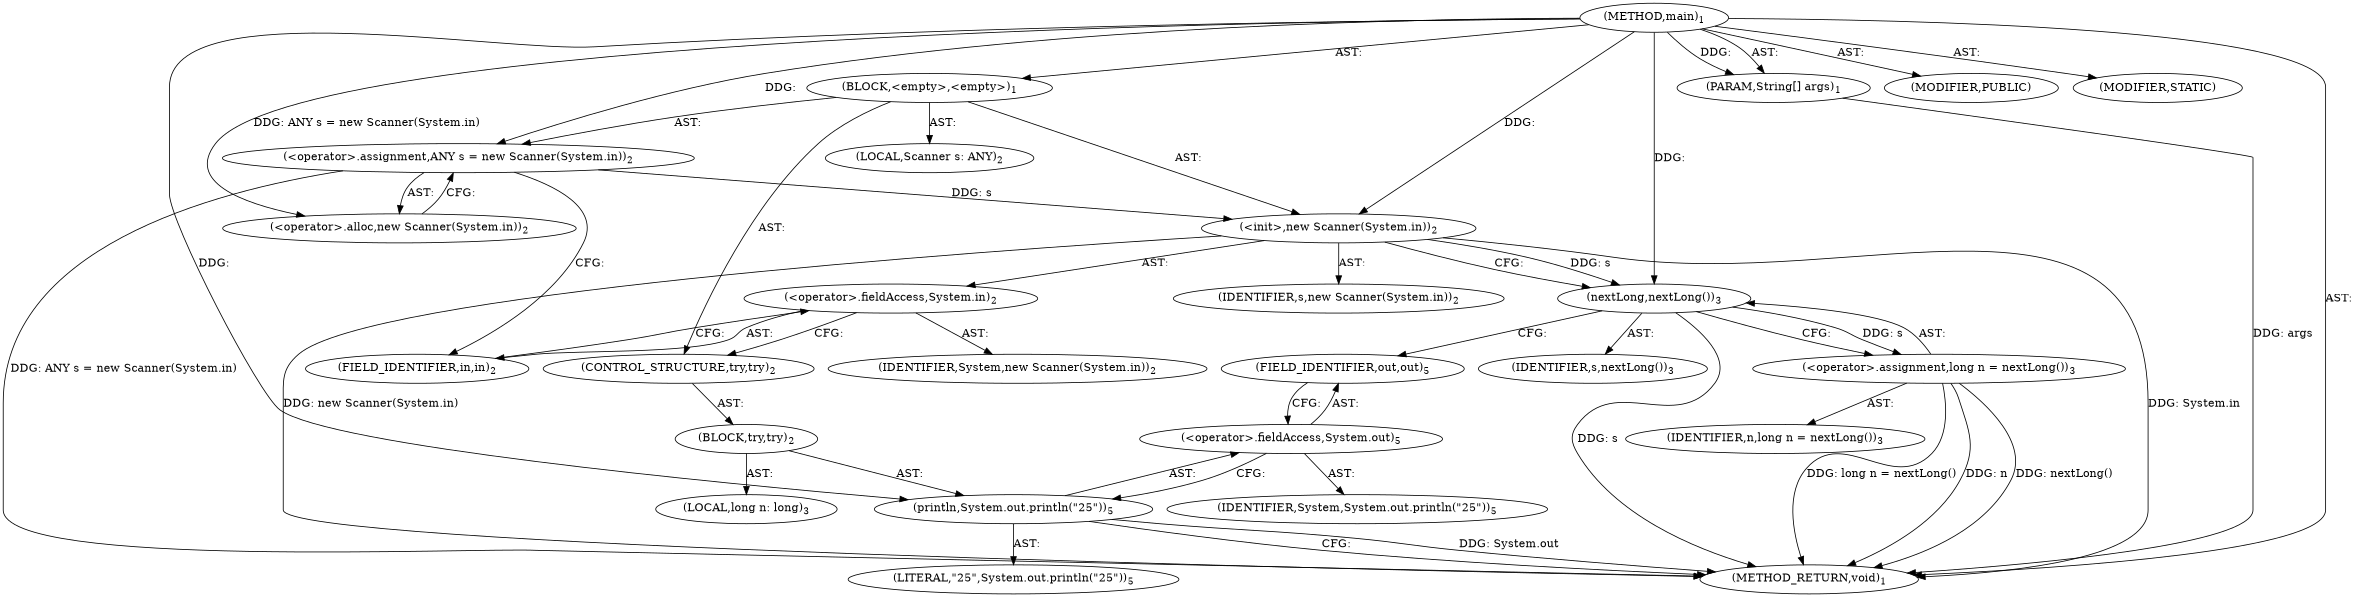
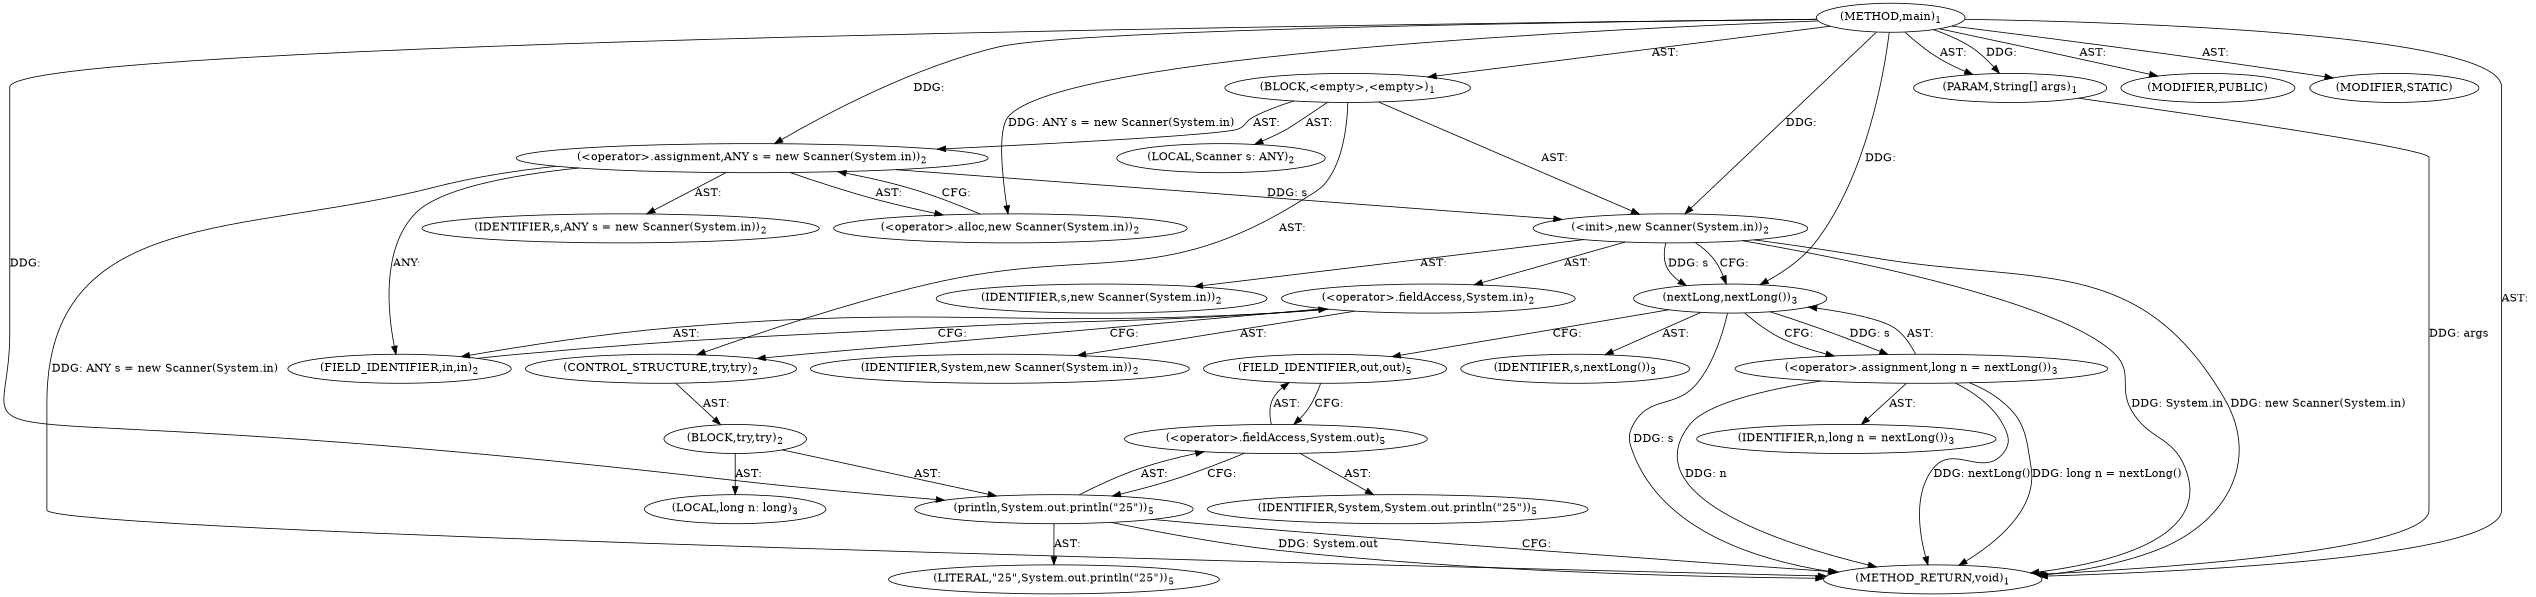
none -> (621, 228)
(592, 263) -> (409, 263)
